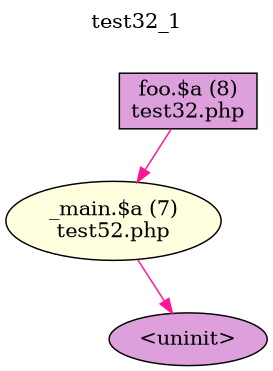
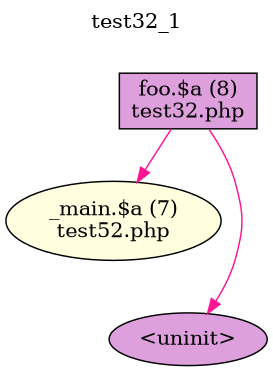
(151, 280) -> (242, 214)
